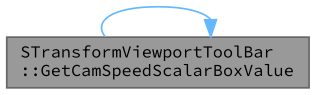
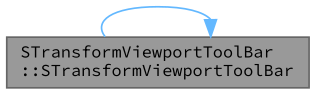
(158, 62) -> (158, 62)
